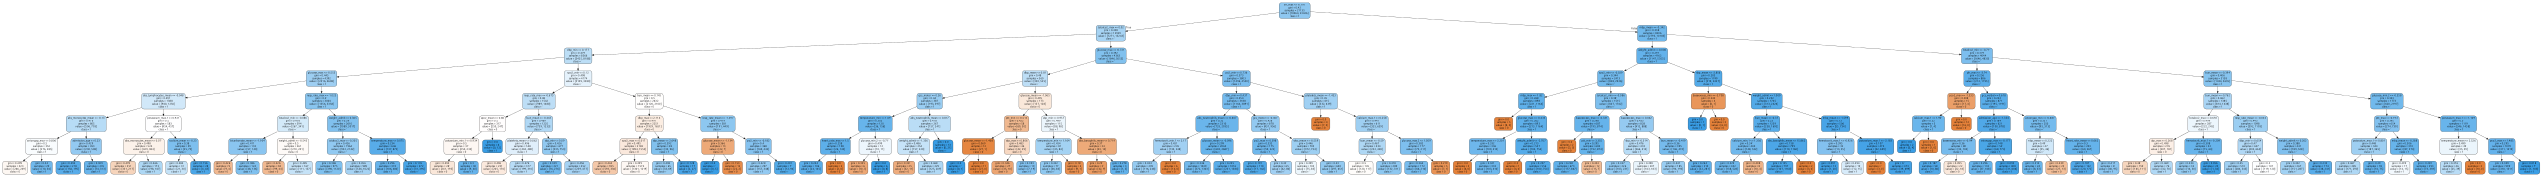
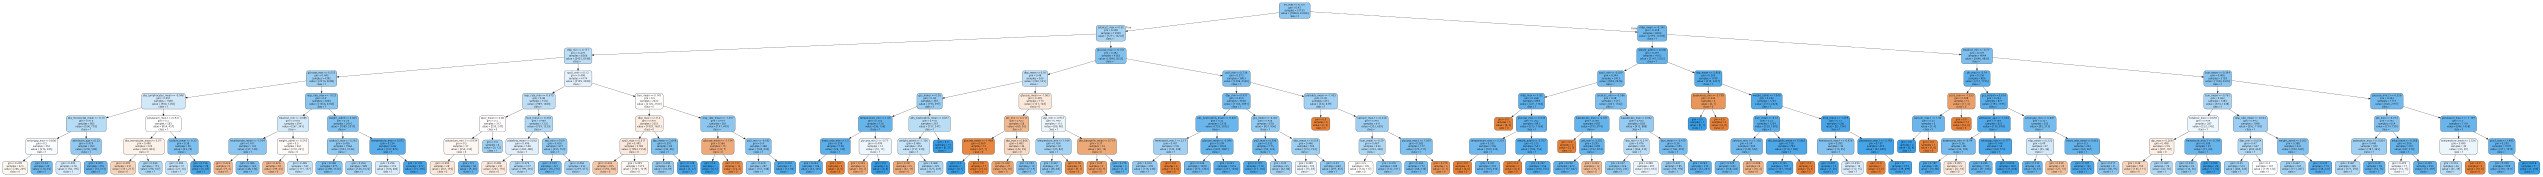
(492, 146) -> (492, 146)
(68, 168) -> (68, 168)
(388, 168) -> (388, 168)
